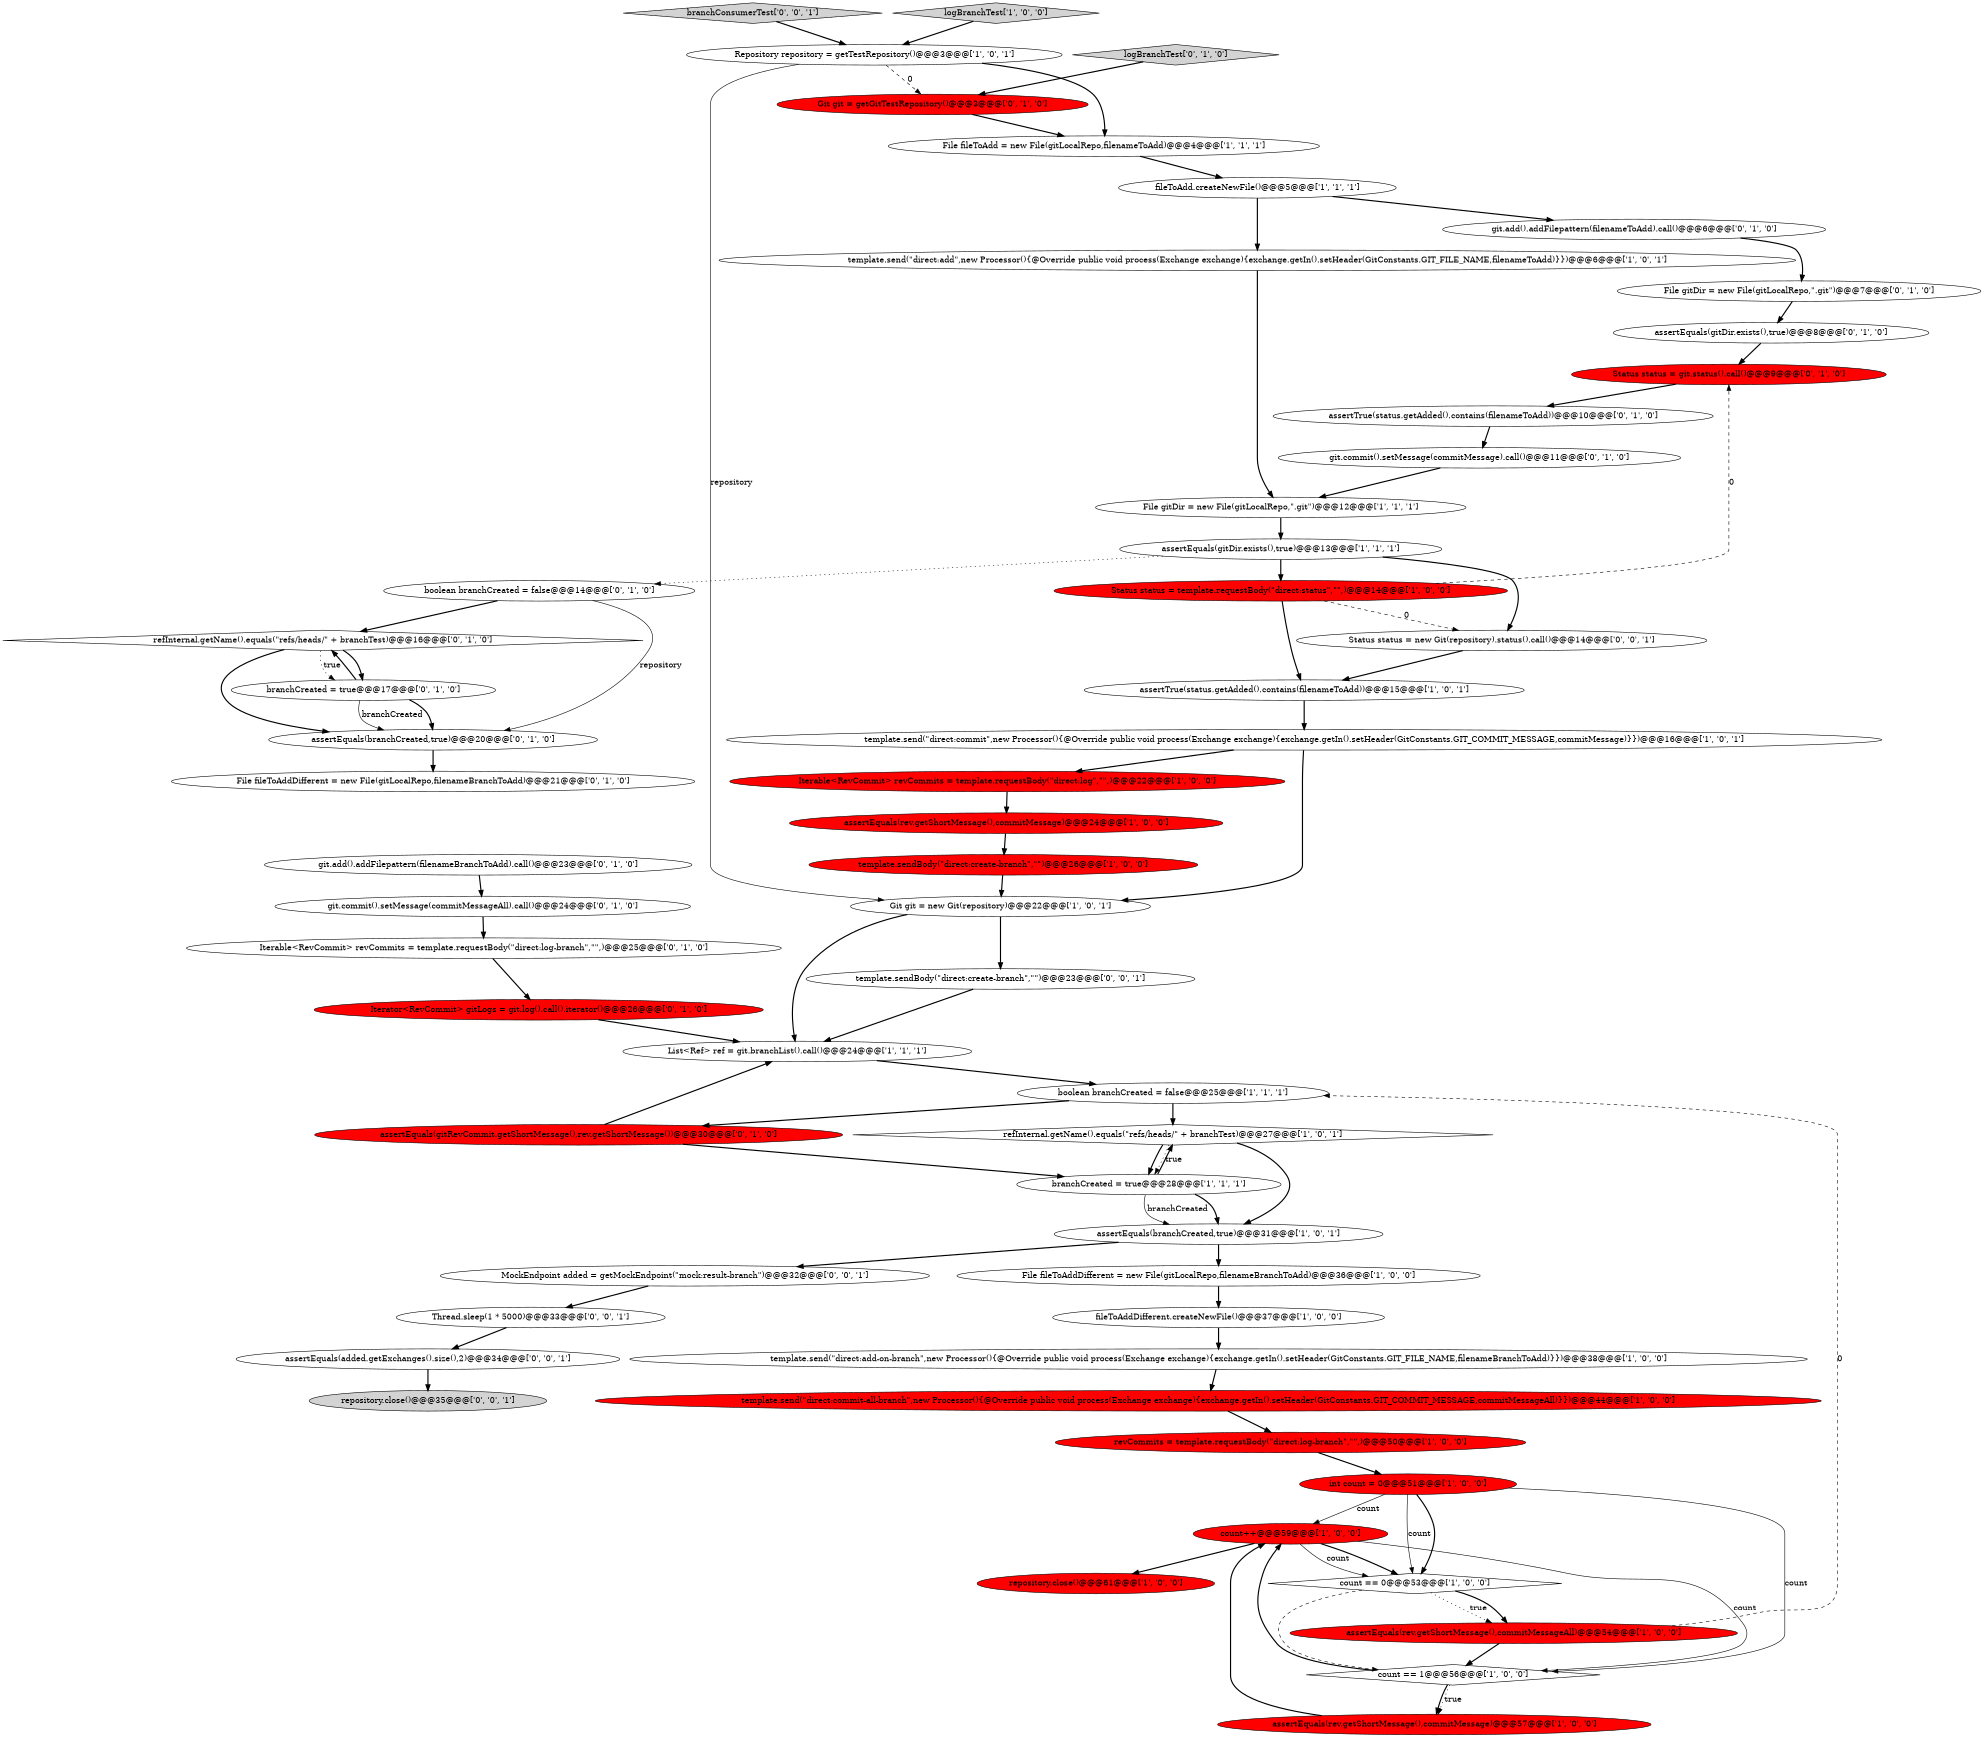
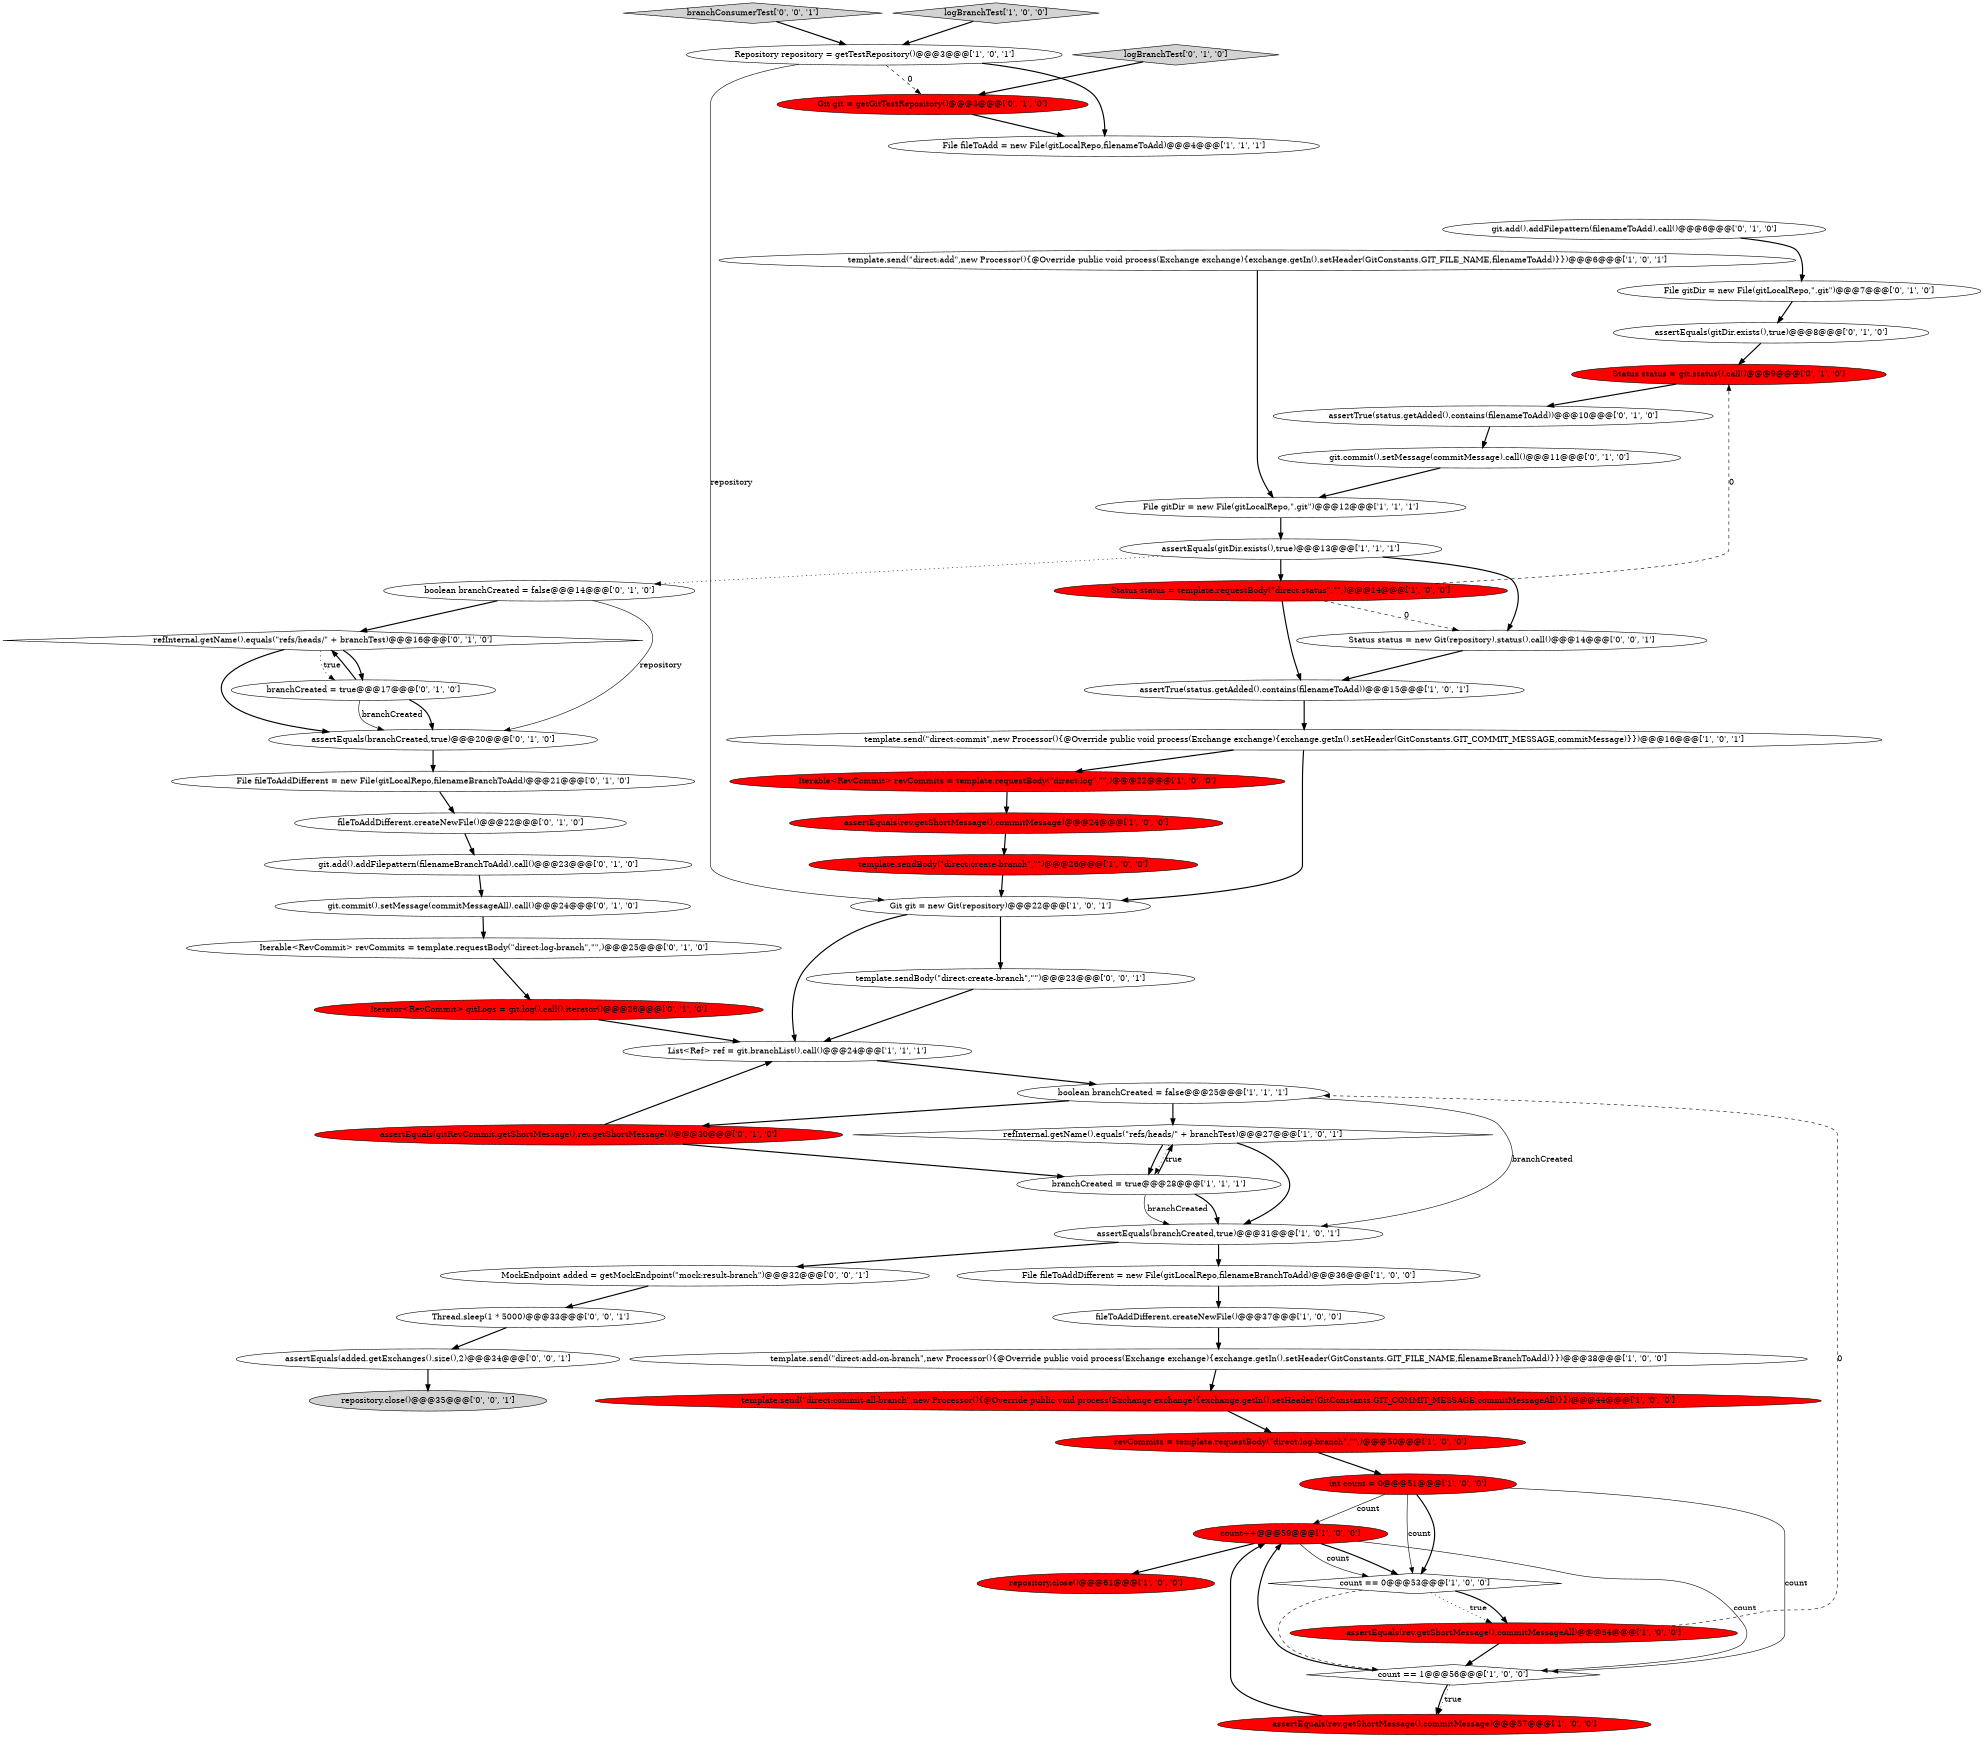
(1257, 188) -> none
none -> (460, 823)
none -> (1511, 1145)
